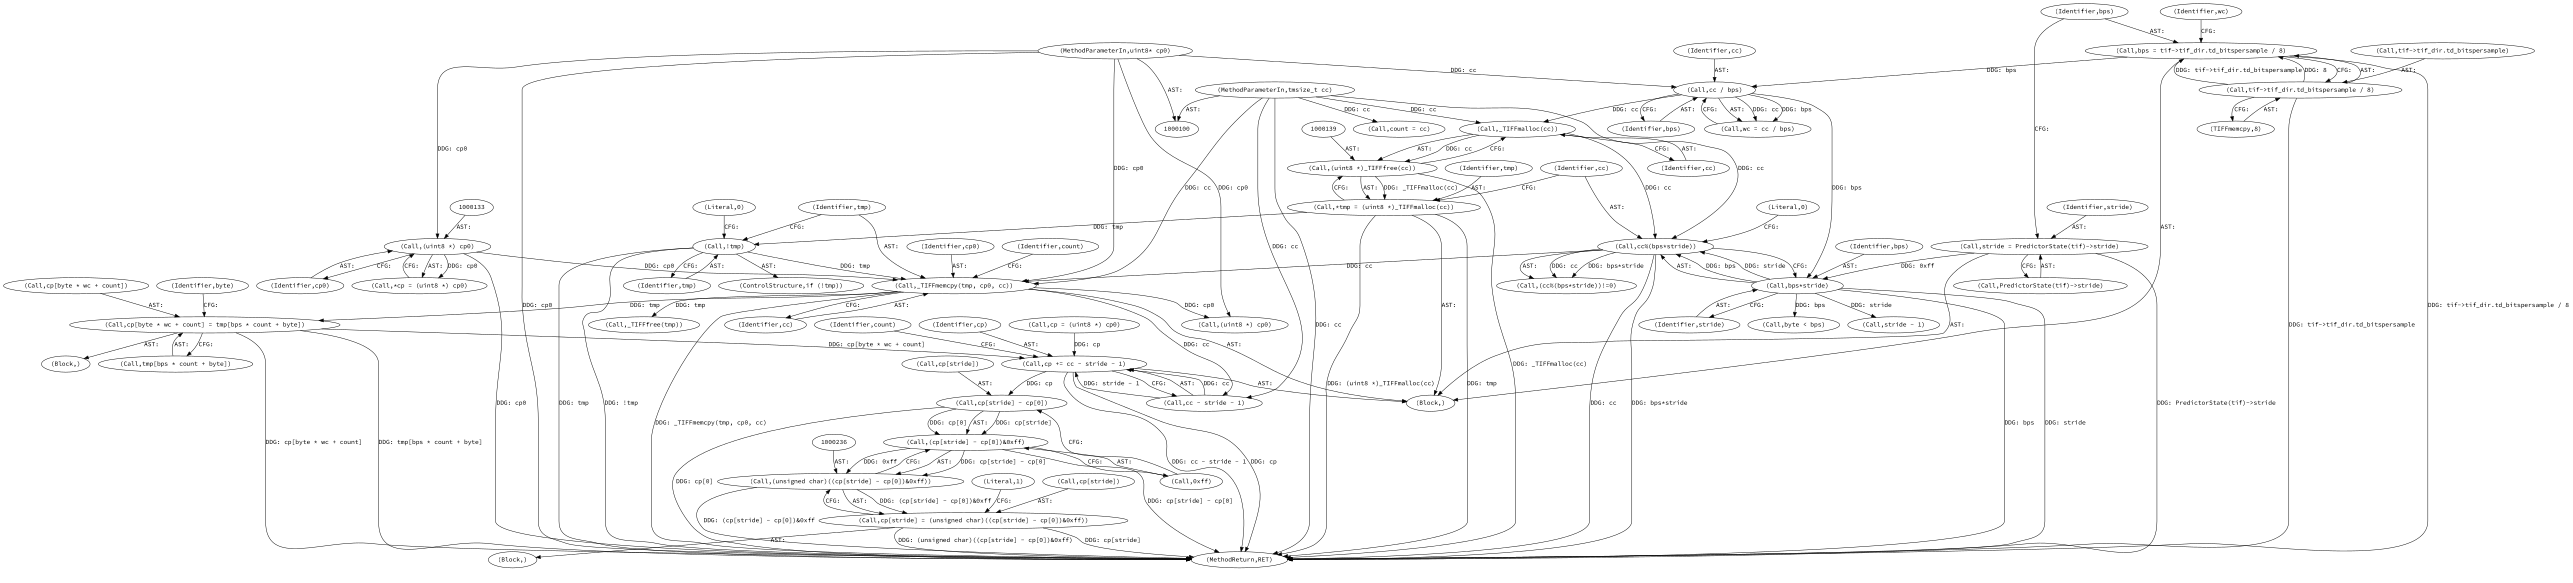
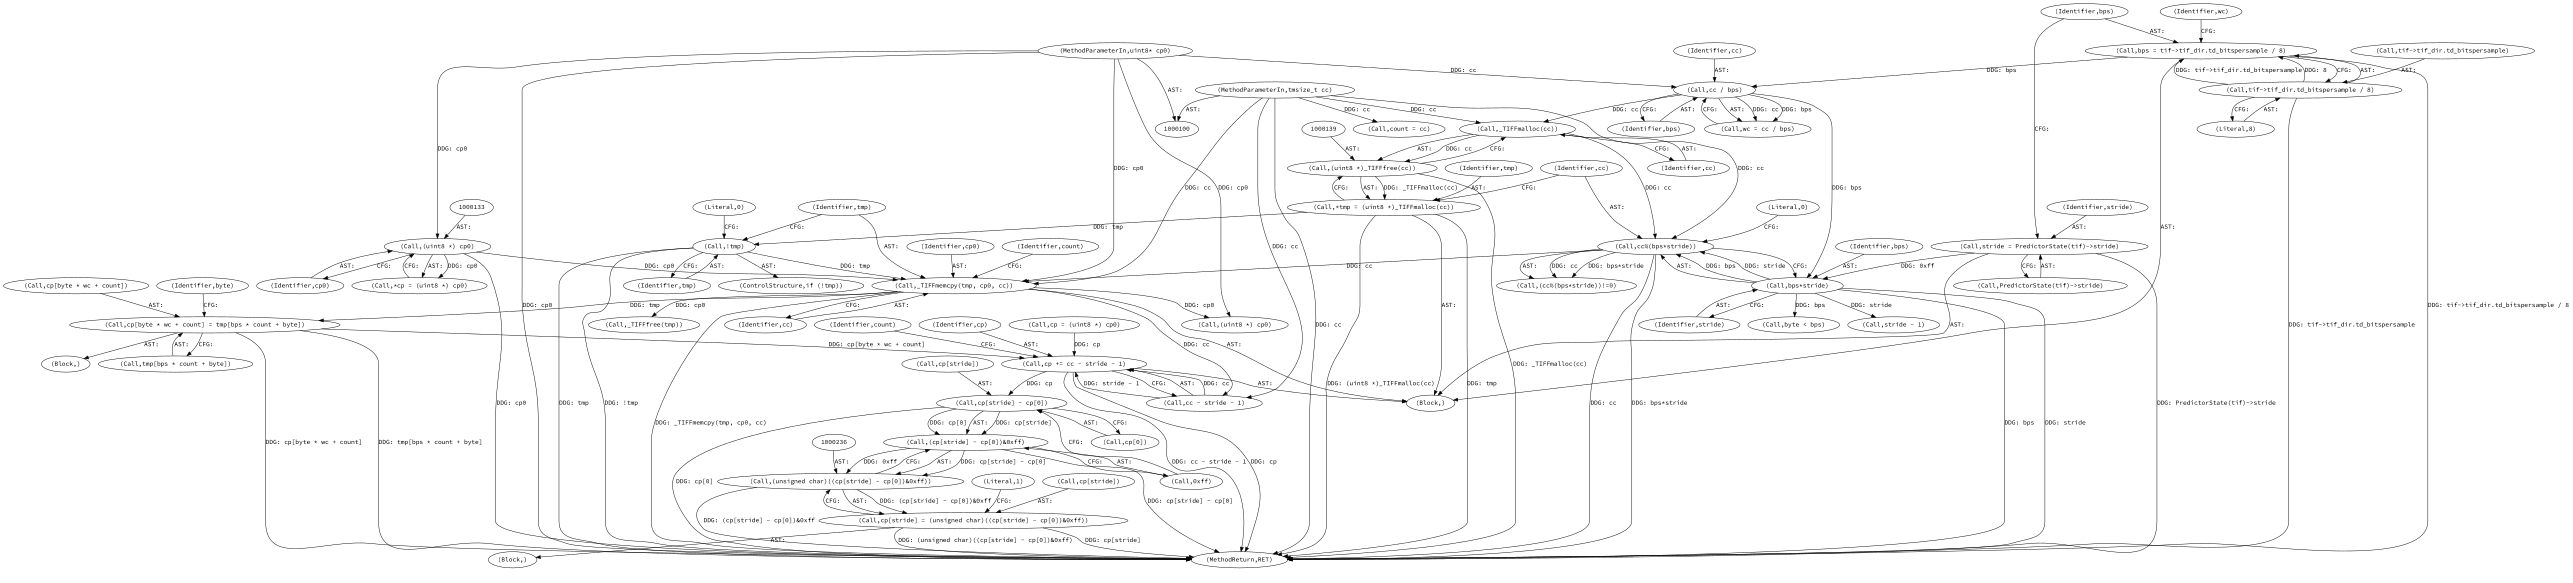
(2236, 129) -> (2236, 129)
(691, 305) -> (691, 305)
none -> (1125, 442)
